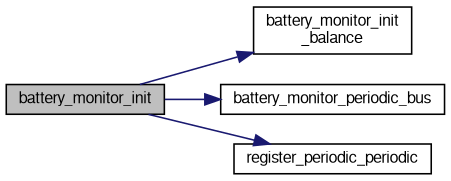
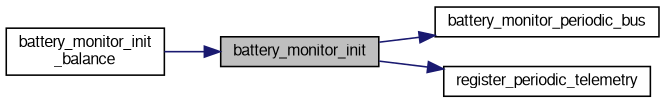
(189, 71) -> (184, 52)
(333, 159) -> (547, 81)
